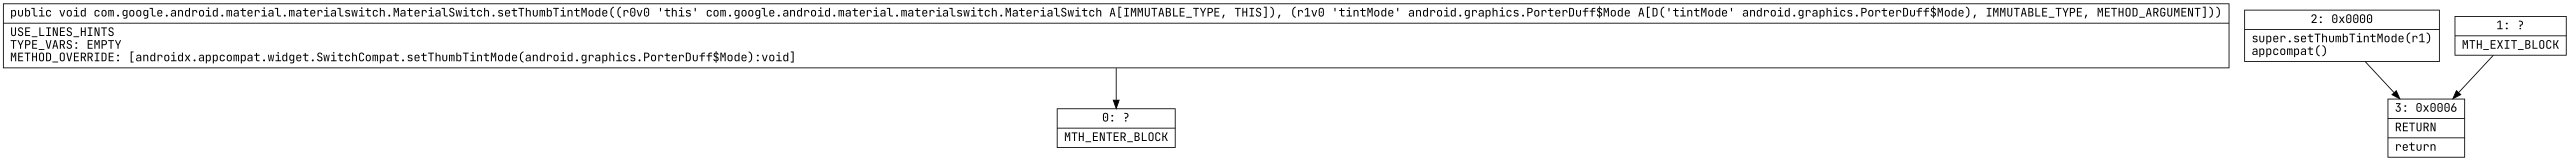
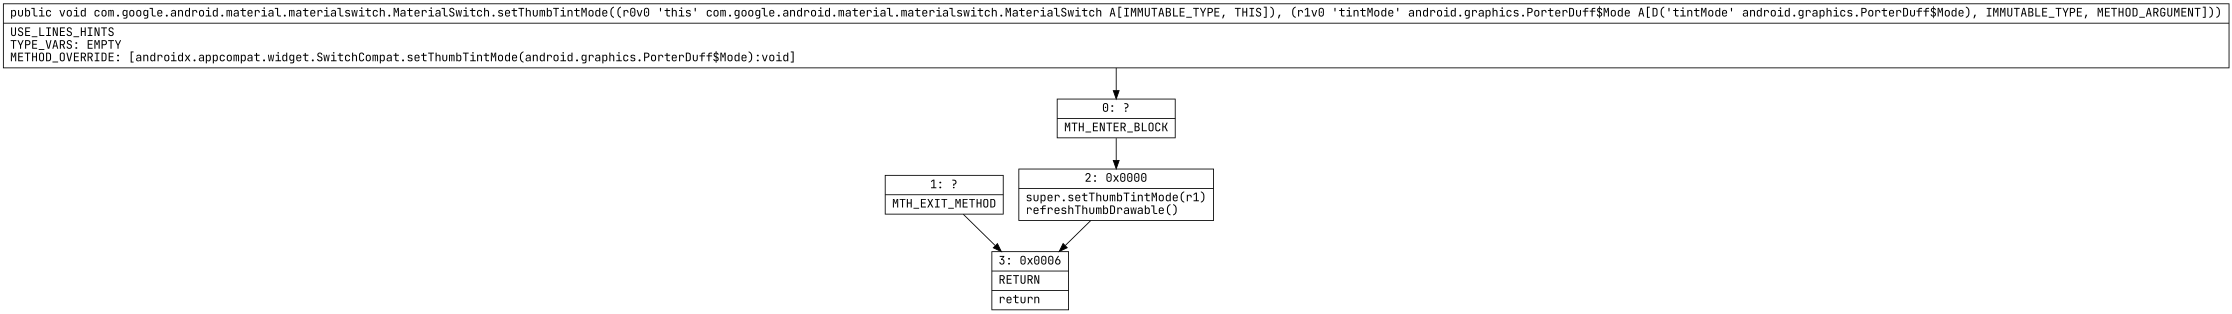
(2511, 45) -> (944, 204)
(2290, 51) -> (1102, 210)
none -> (1116, 149)
